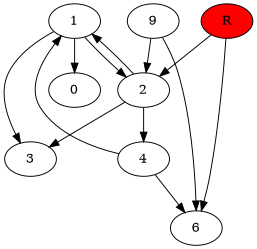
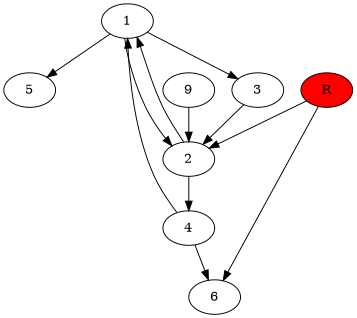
(75, 90) -> (30, 90)
(188, 117) -> none
(91, 122) -> (227, 121)
